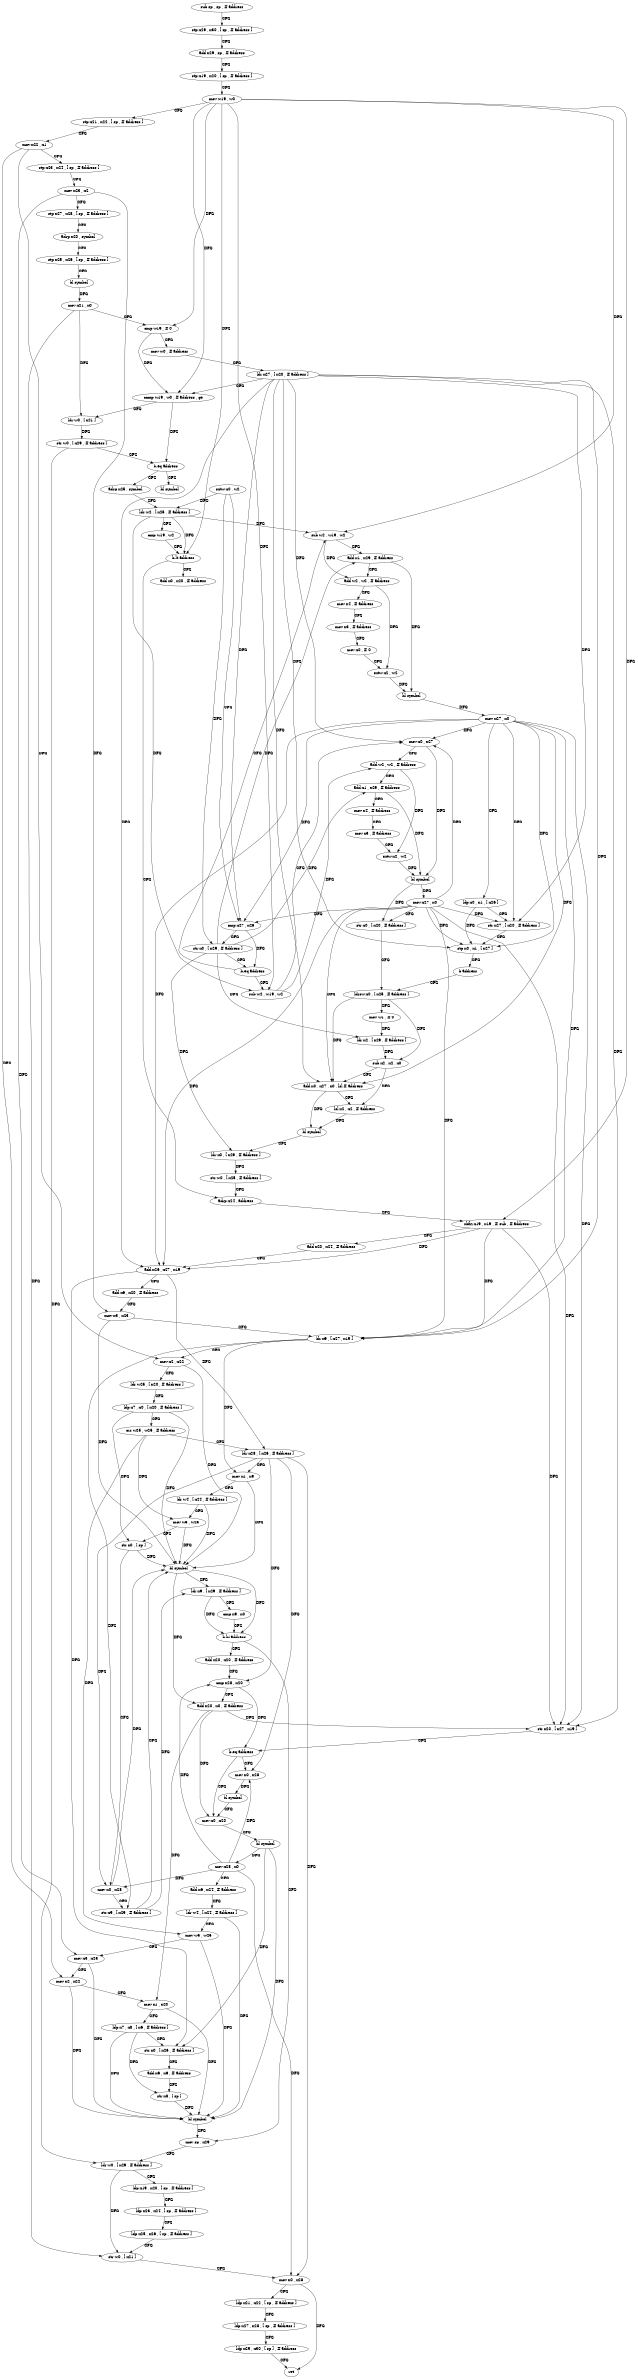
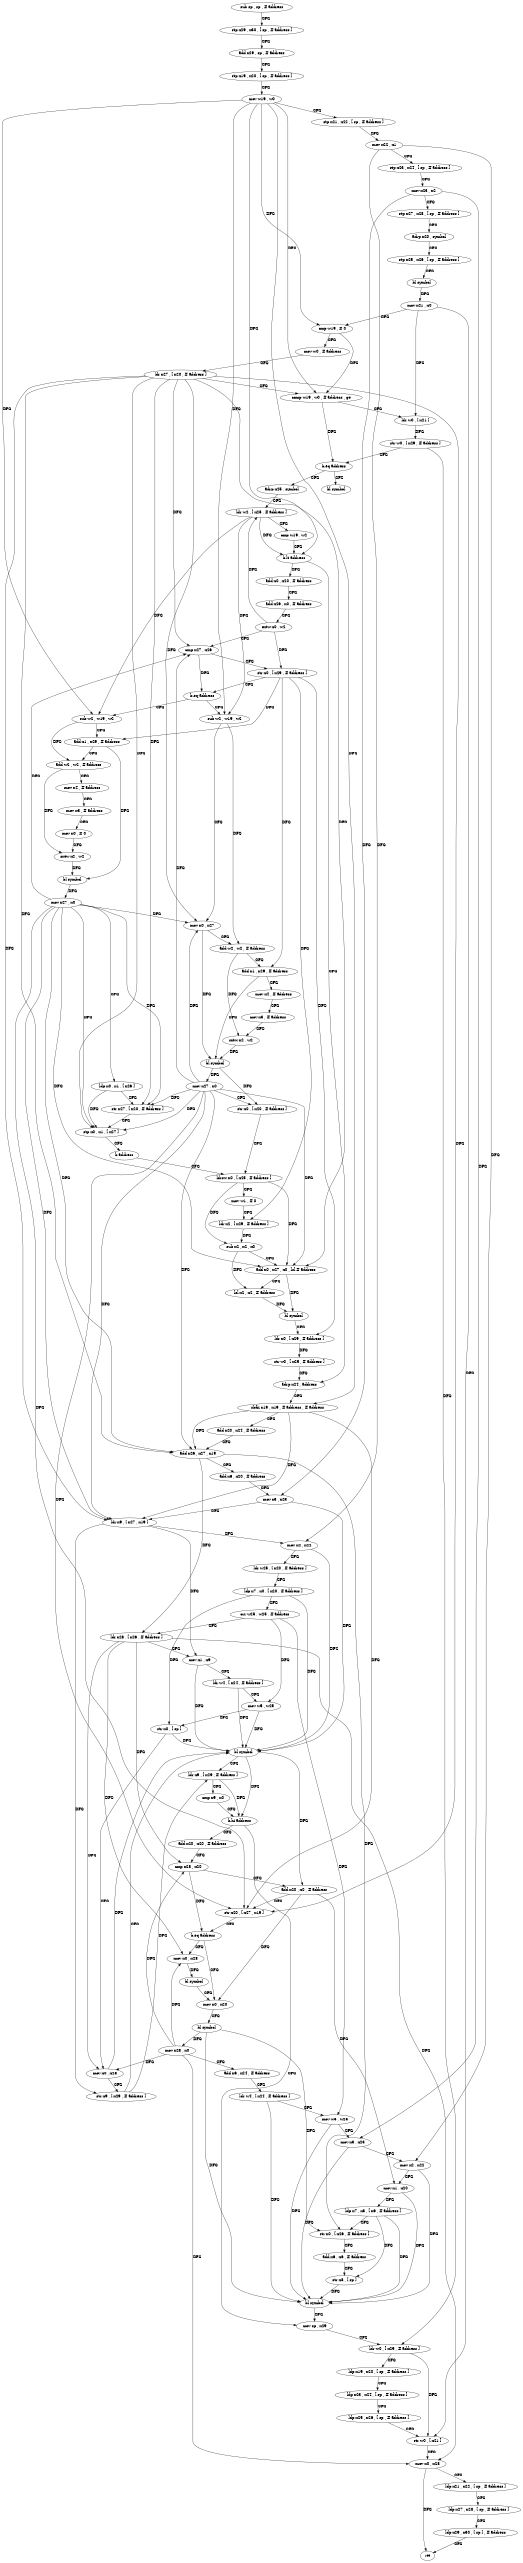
none -> (289, 604)
(496, 1224) -> (288, 1408)
